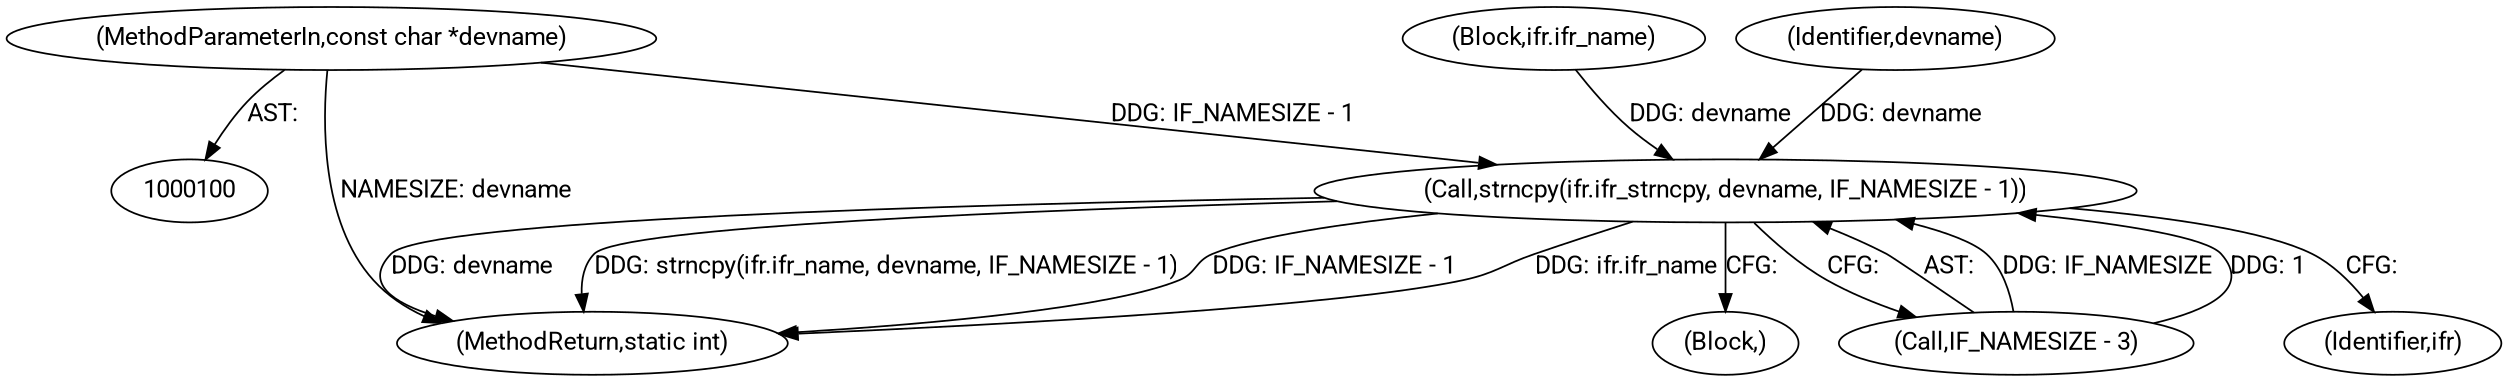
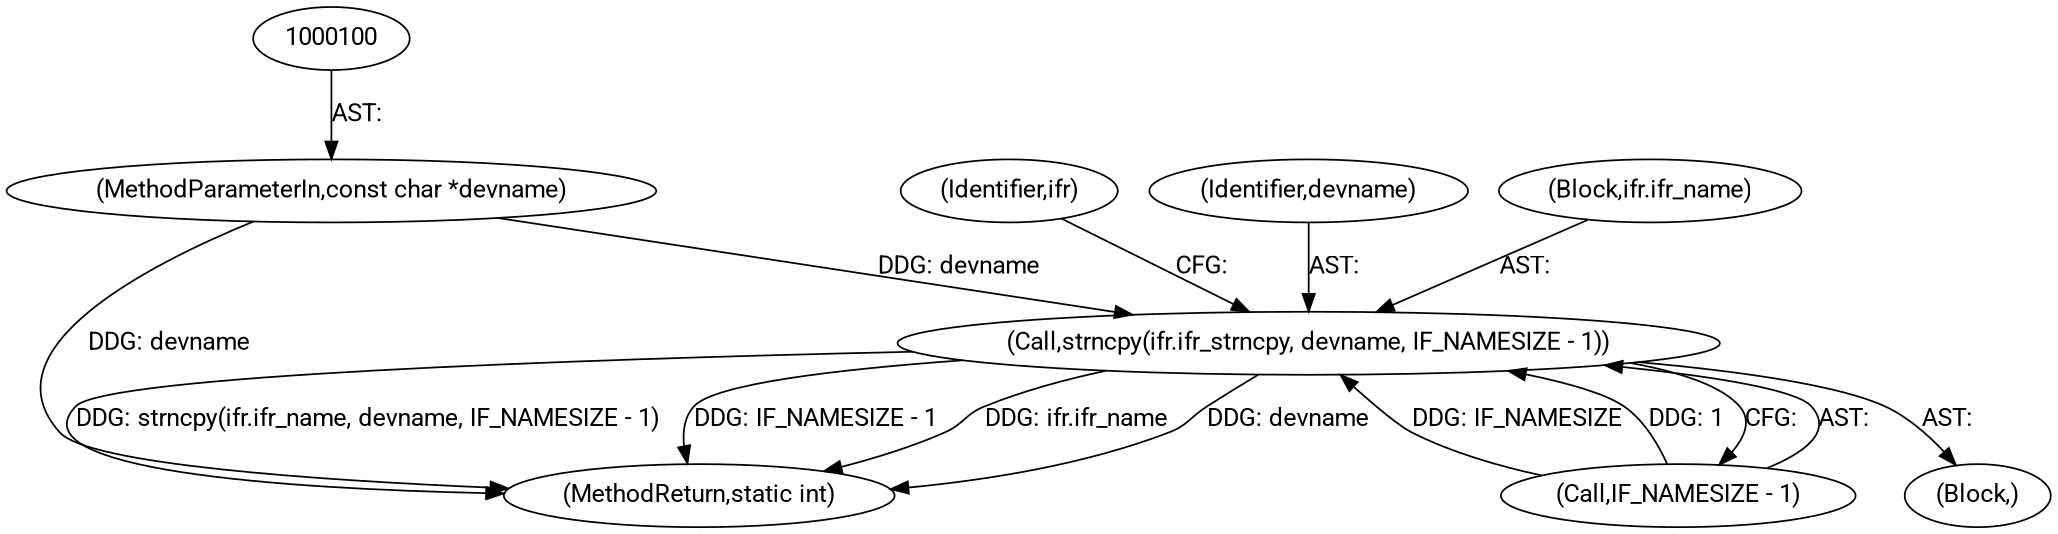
(246, 103) -> (331, 106)
(1233, 115) -> (959, 267)
(1711, 115) -> (1529, 267)
(1901, 115) -> (1338, 267)
(457, 191) -> (169, 343)
(2226, 229) -> (1147, 261)
(1755, 267) -> (1951, 419)
(2016, 343) -> (1678, 496)
